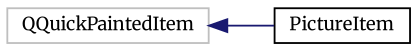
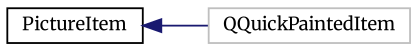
(251, 26) -> (185, 26)
